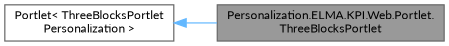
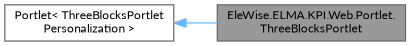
(331, 23) -> (311, 23)
